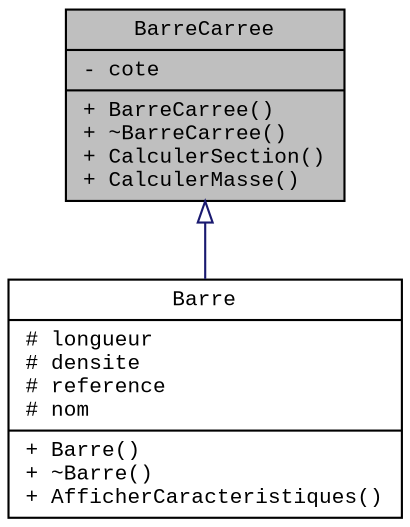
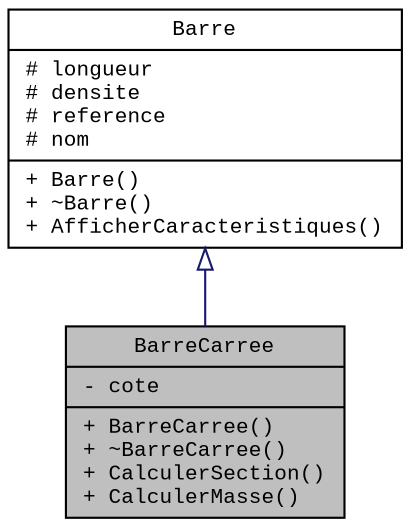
(205, 251) -> (205, 298)
